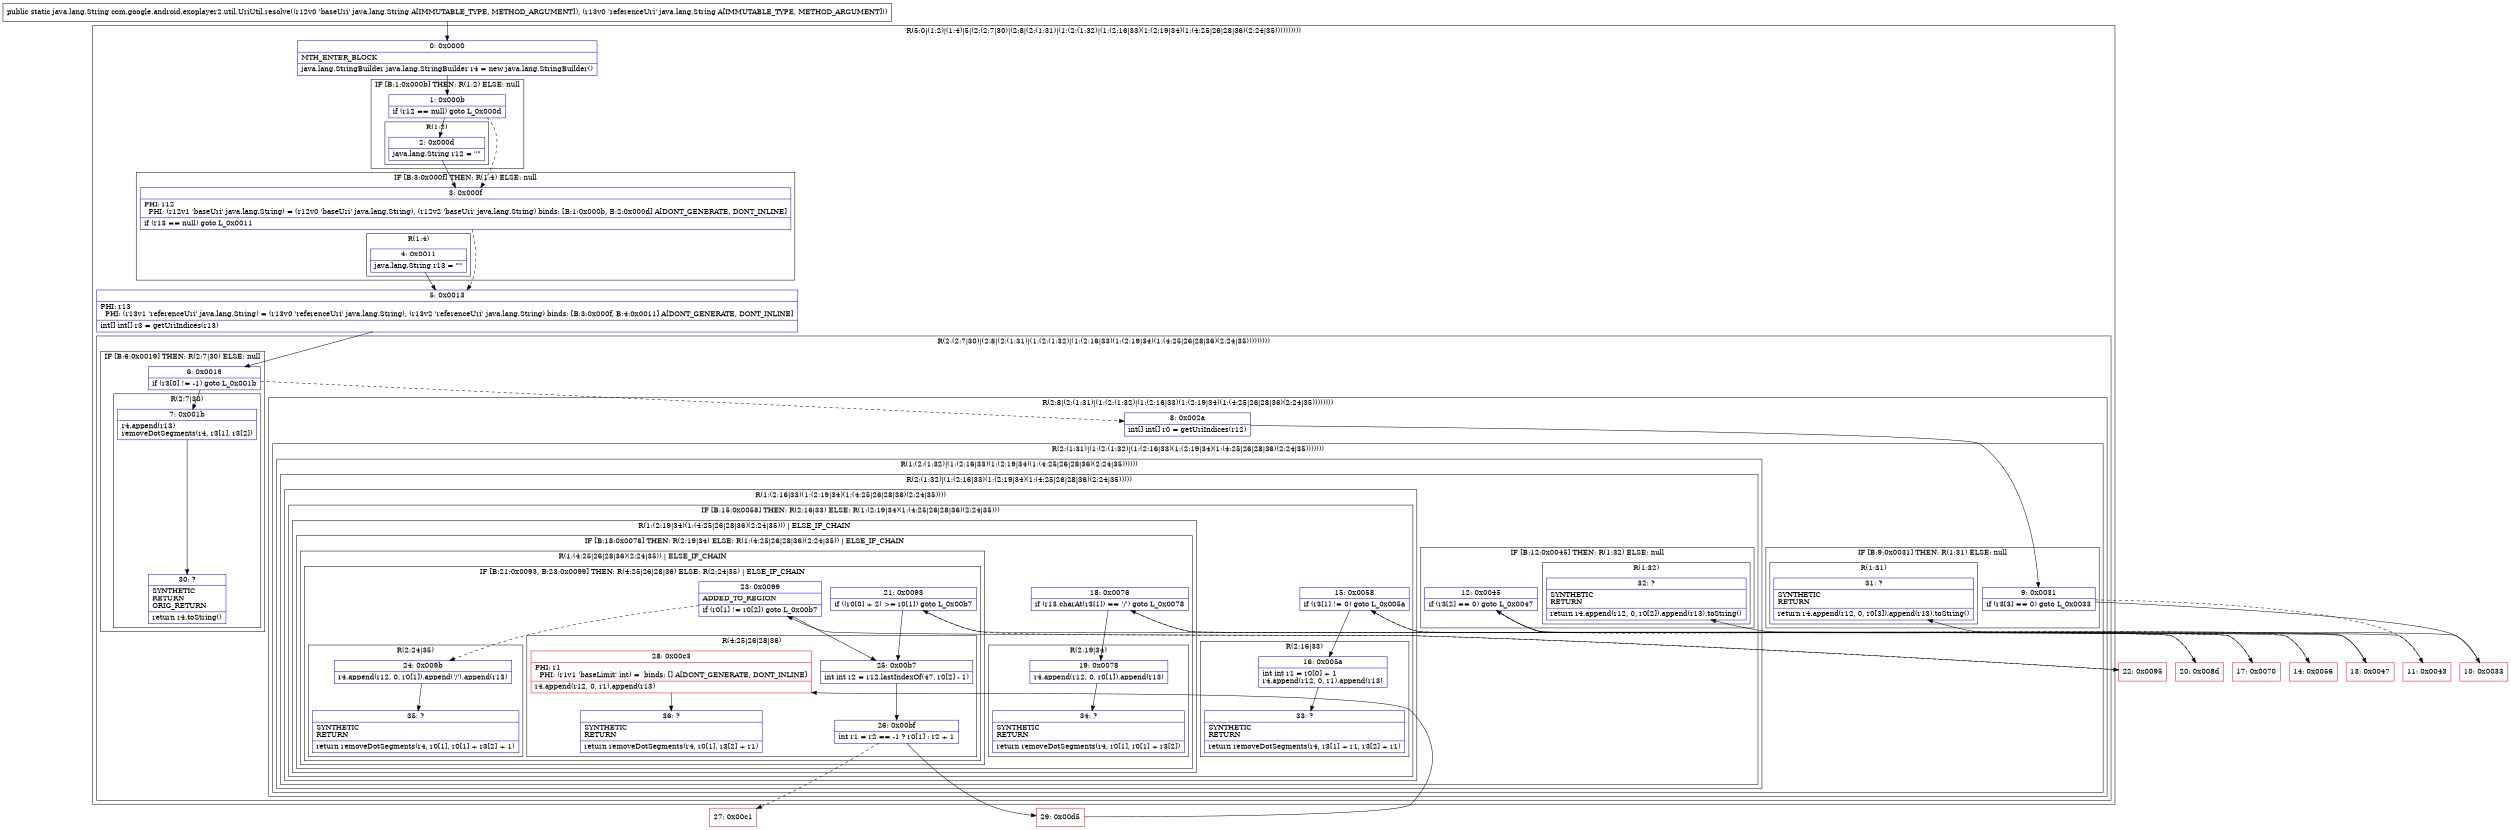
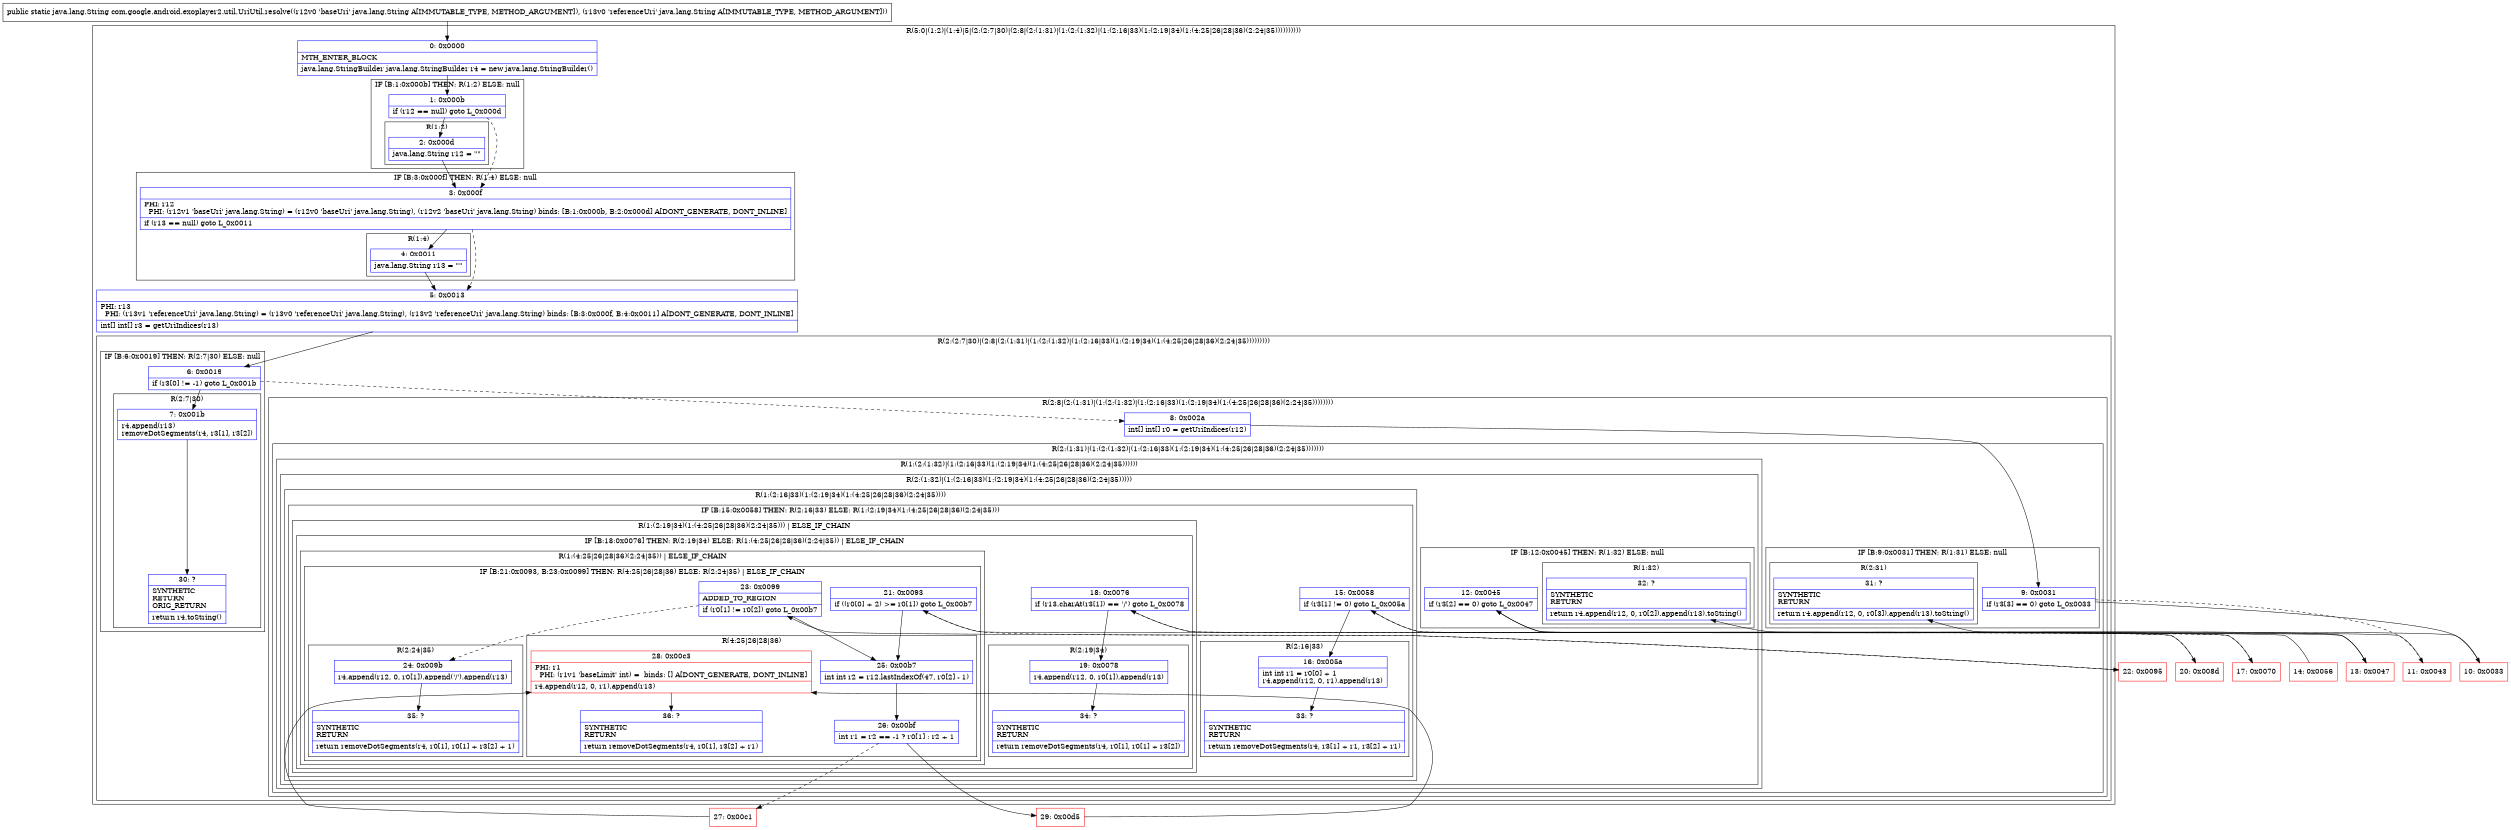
none -> (439, 237)
(1874, 568) -> (1874, 568)
(1904, 632) -> none
none -> (344, 808)
